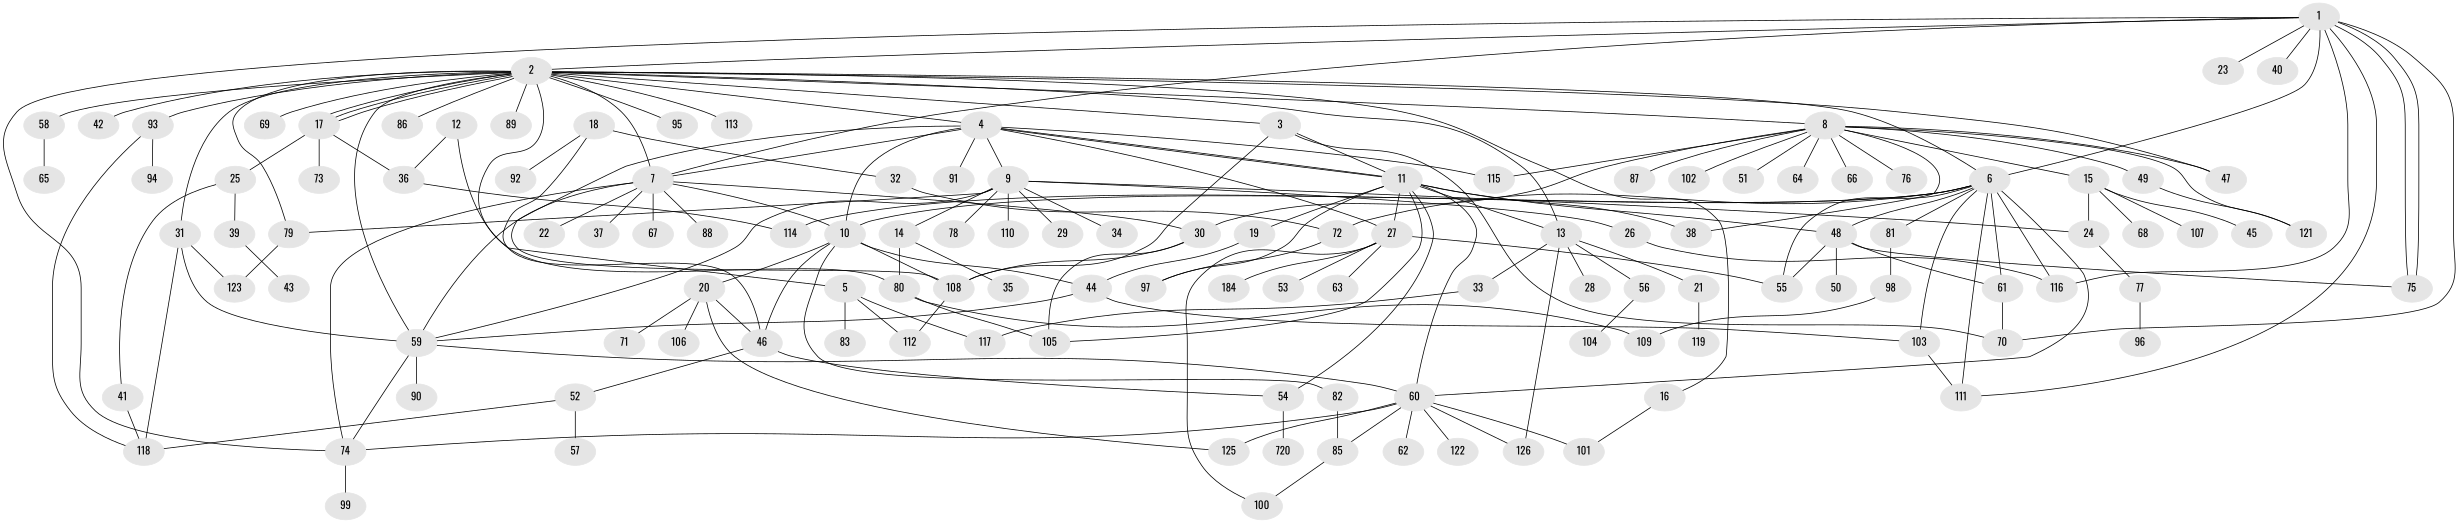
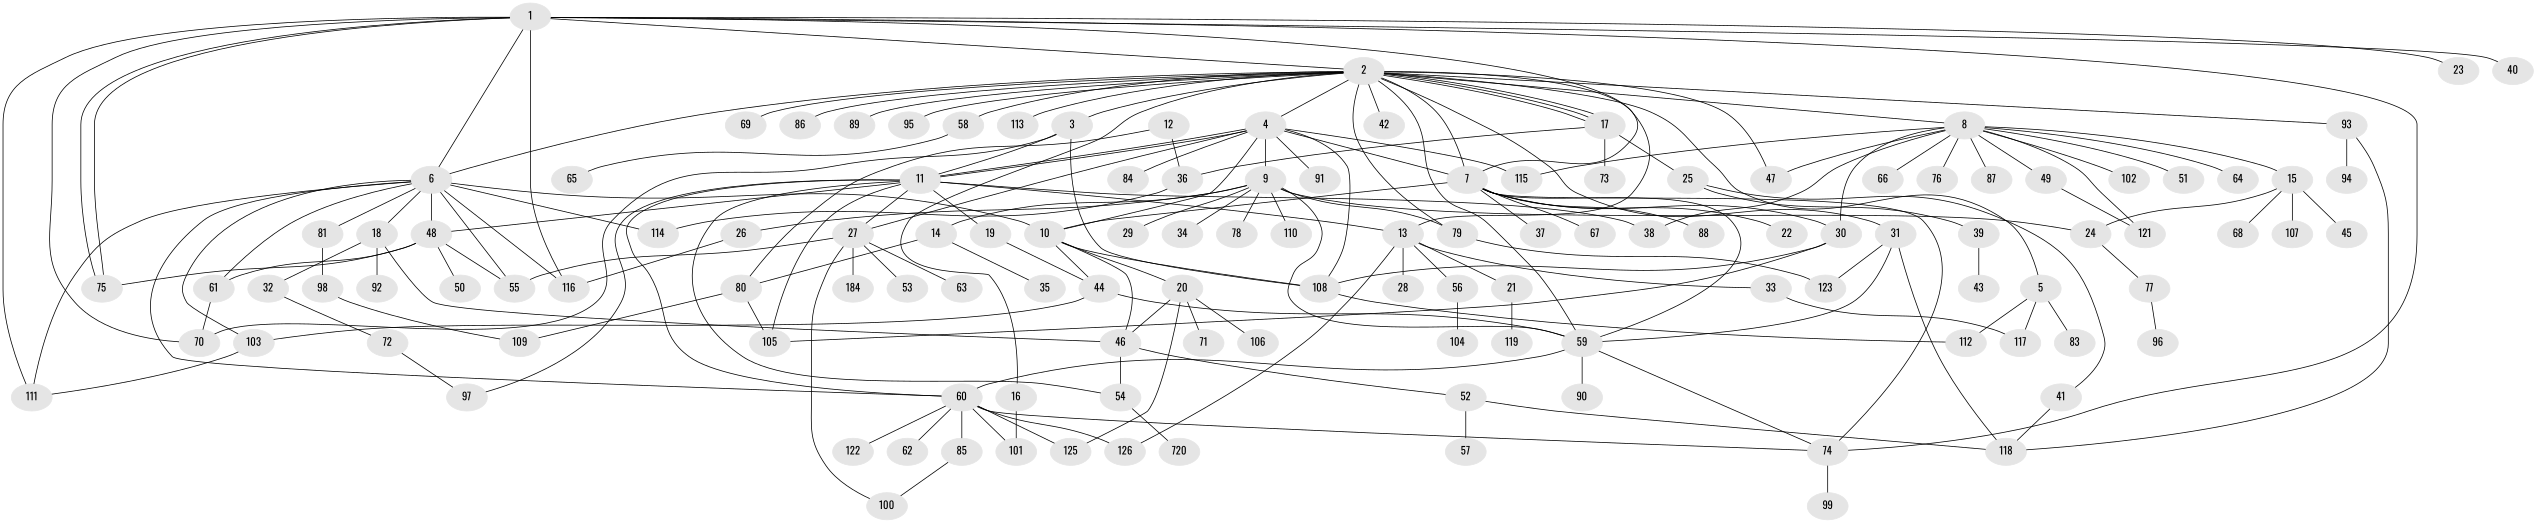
none -> (1128, 180)
(1583, 194) -> (404, 207)
(1338, 397) -> none
